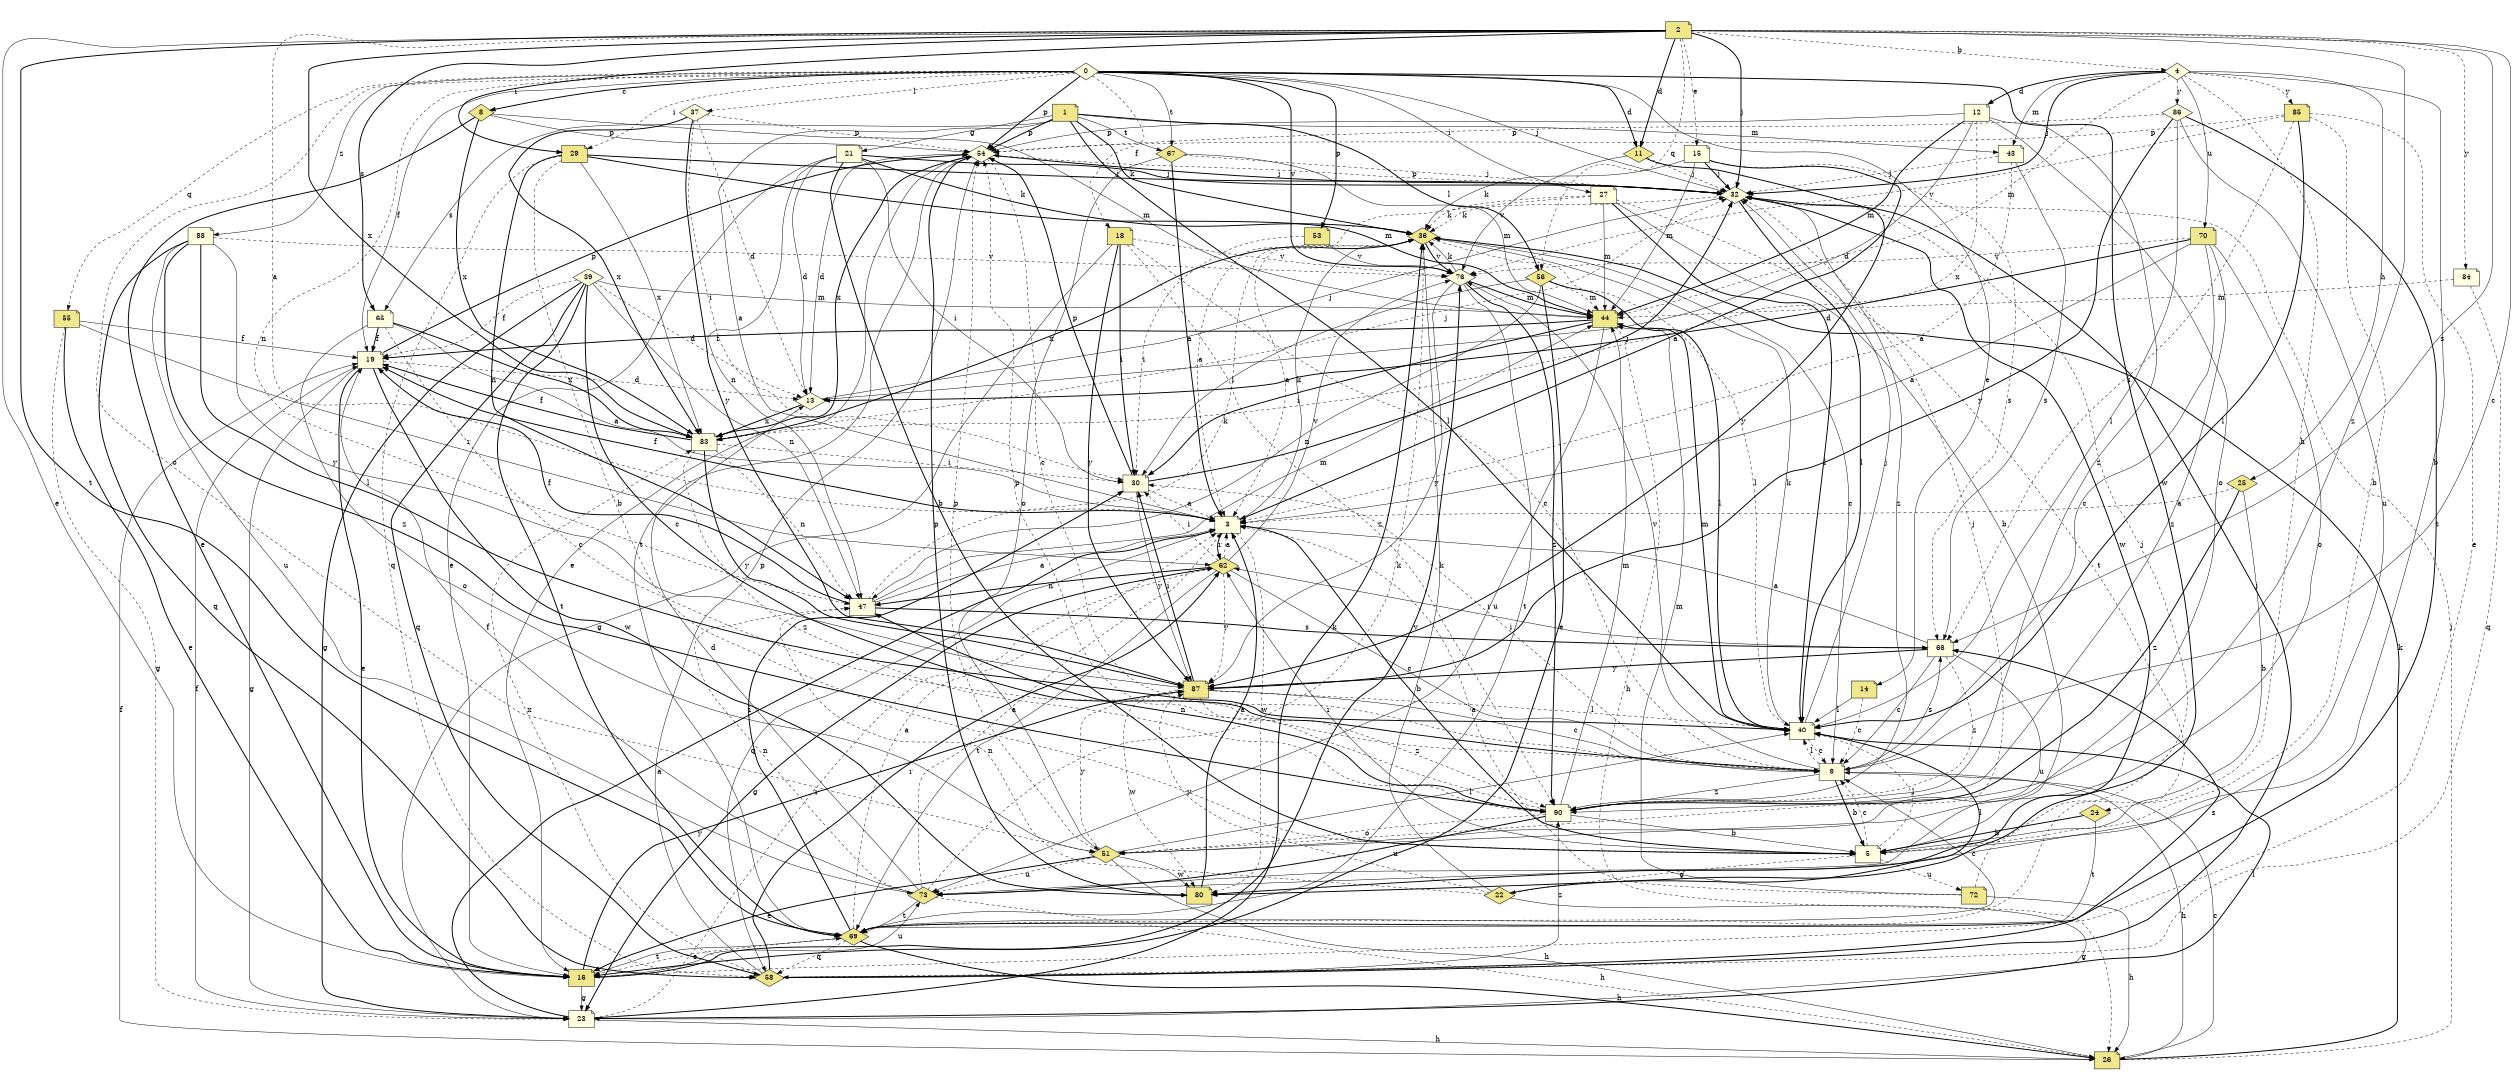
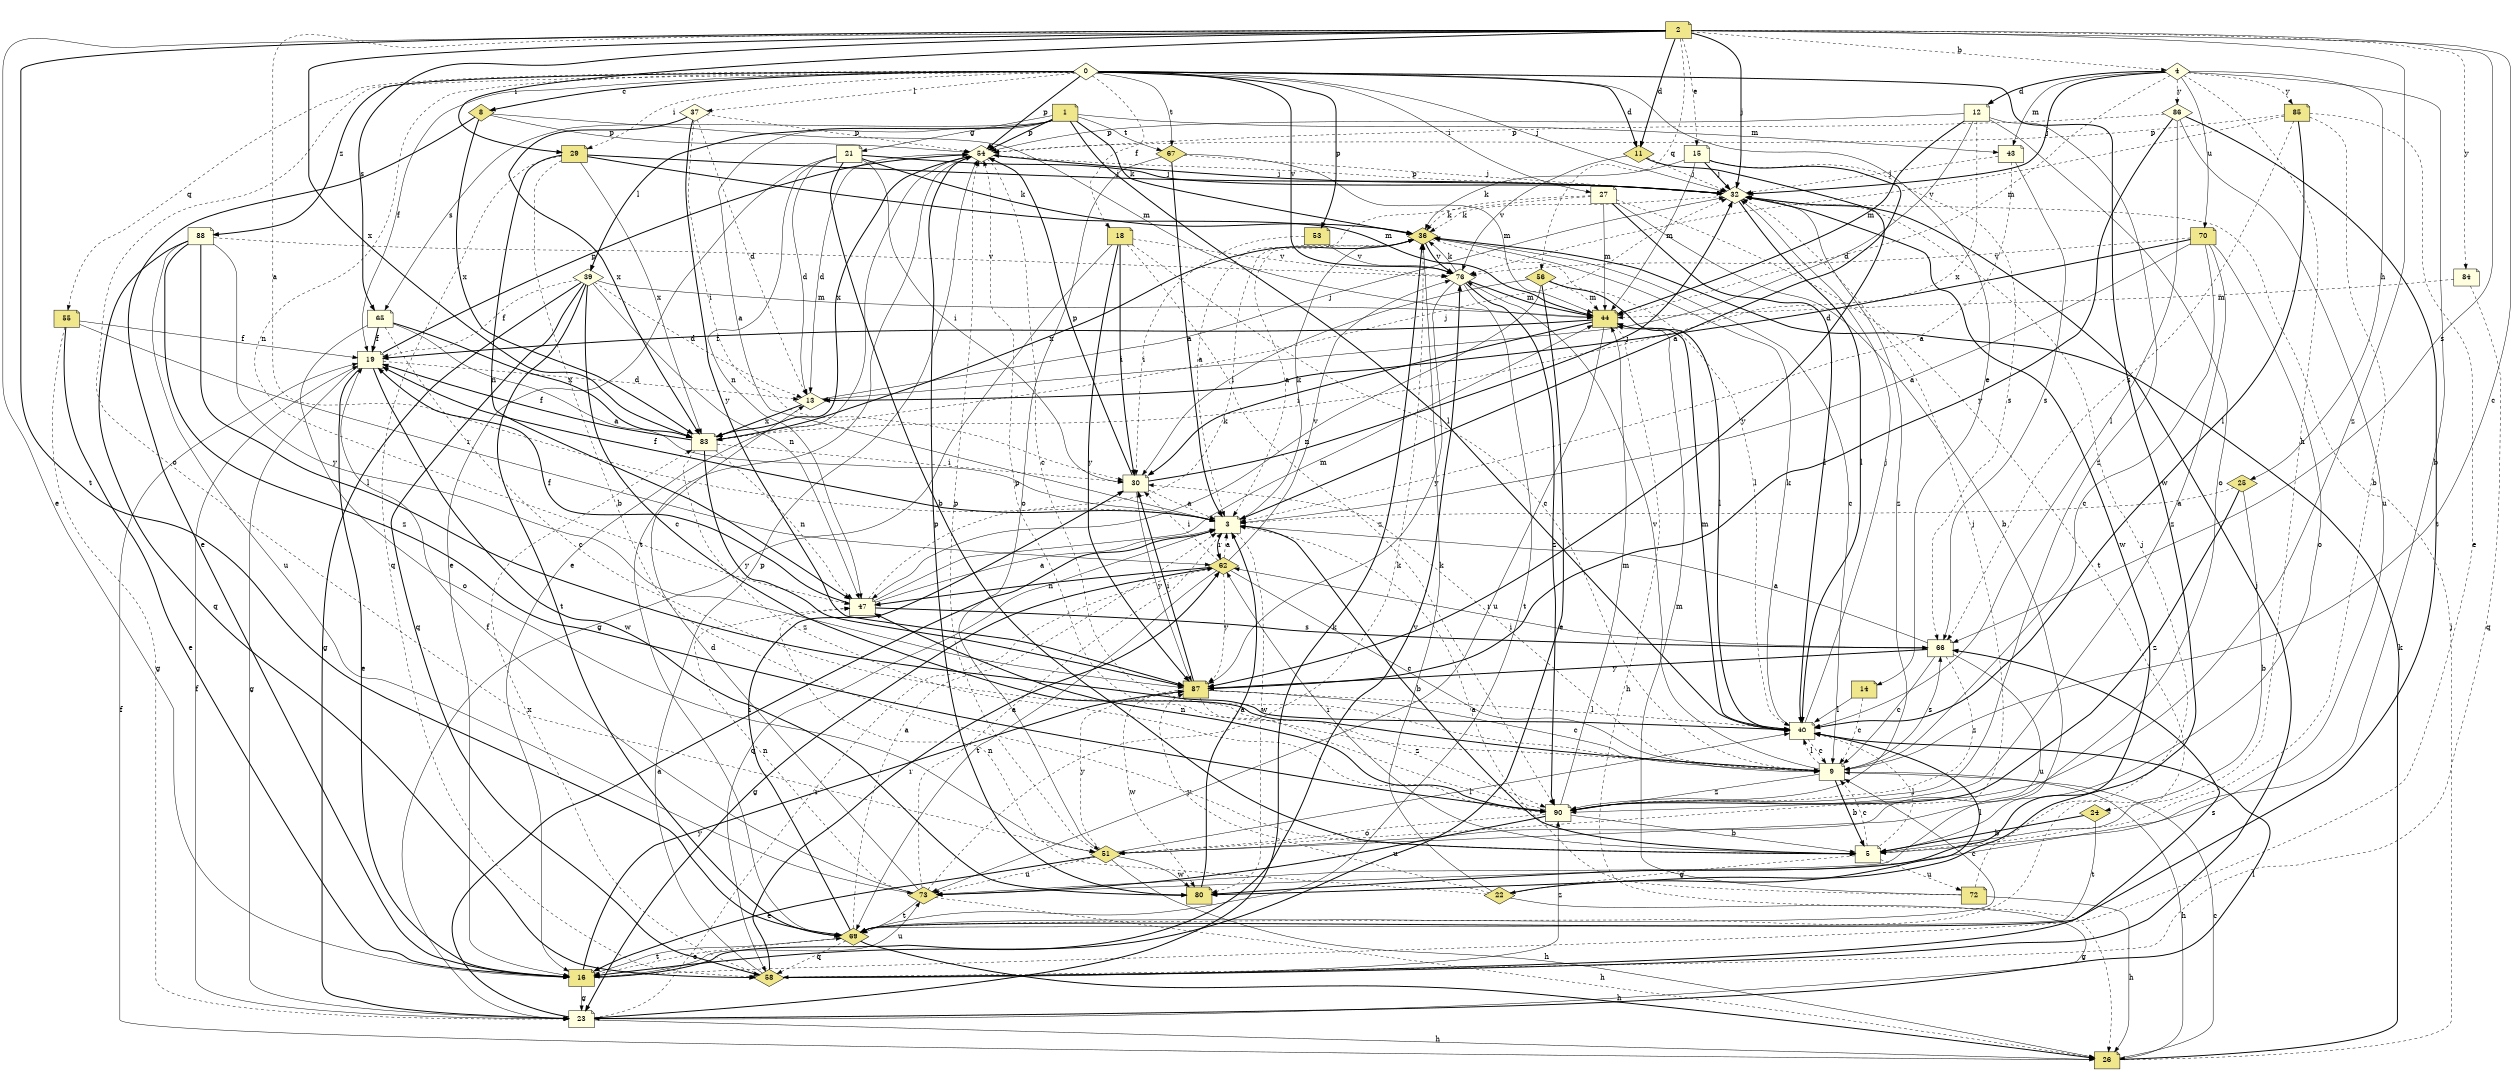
(377, 93) -> (377, 93)
(1353, 150) -> (741, 138)
